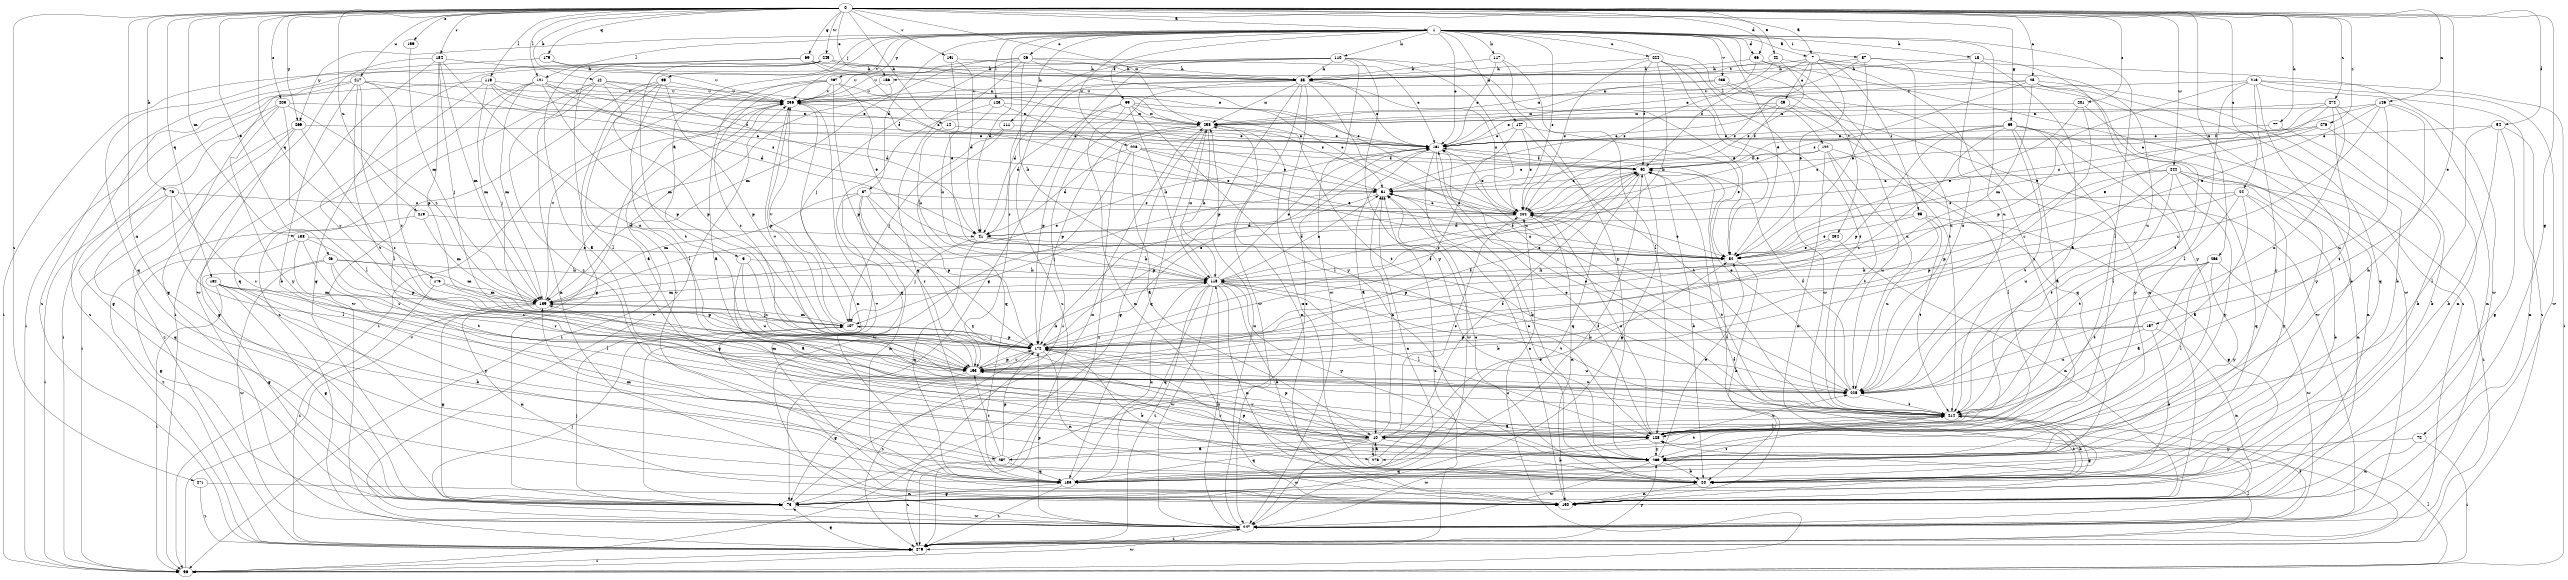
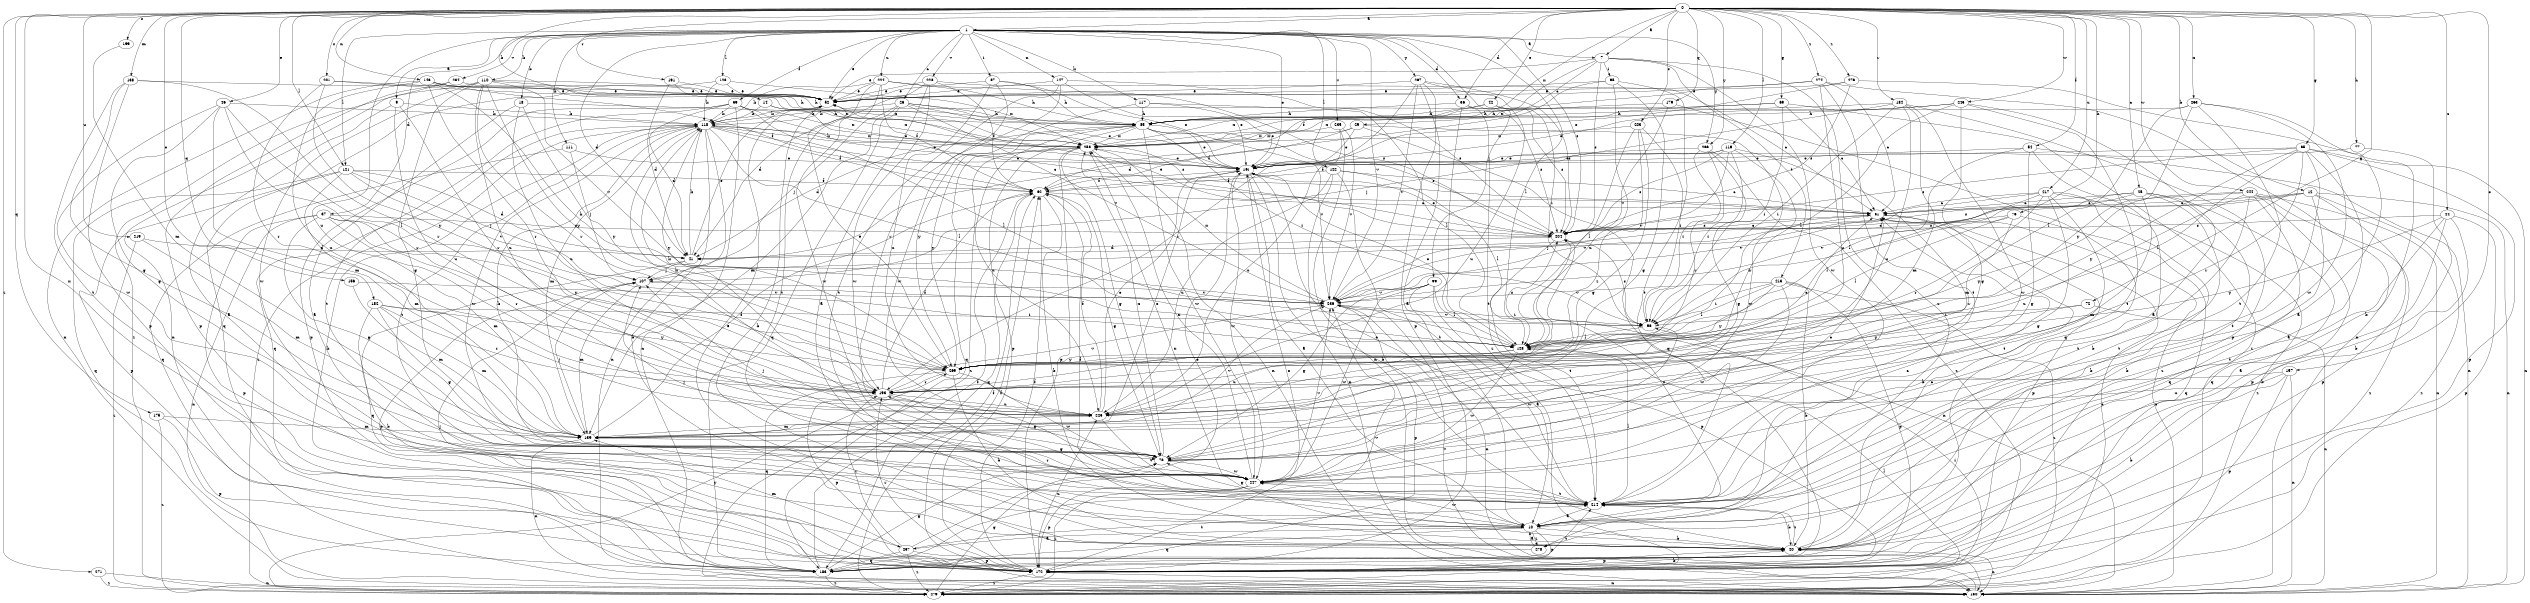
(1329, 75) -> (1749, 135)
none -> (915, 131)
(853, 410) -> none
